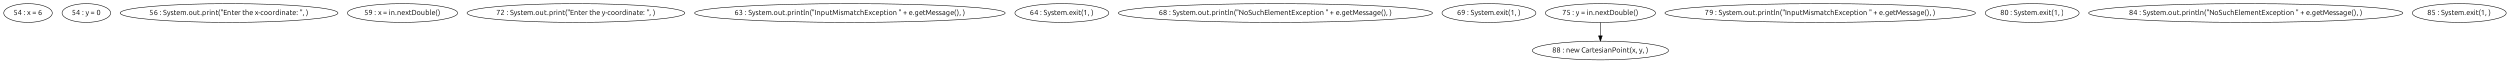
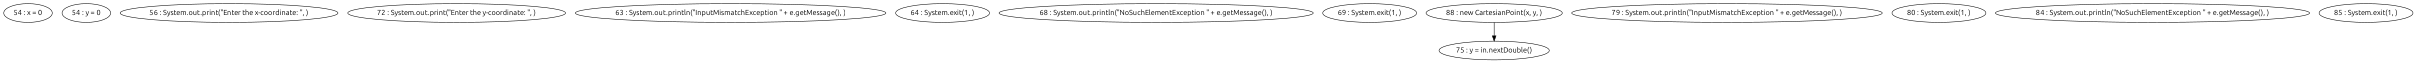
(28, 13) -> (28, 13)
(402, 13) -> none
(1600, 29) -> (1494, 29)
